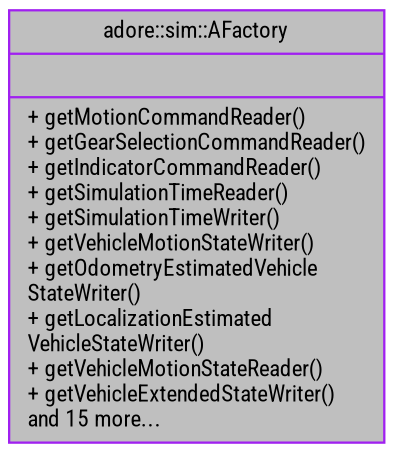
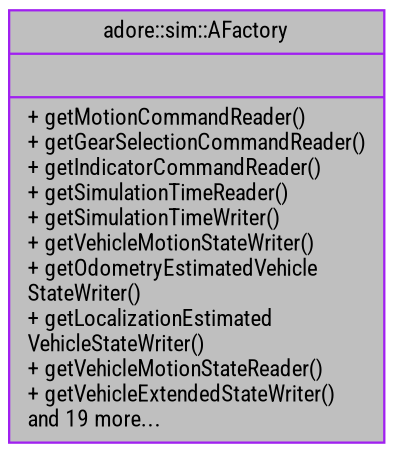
(95, 420) -> (95, 420)
